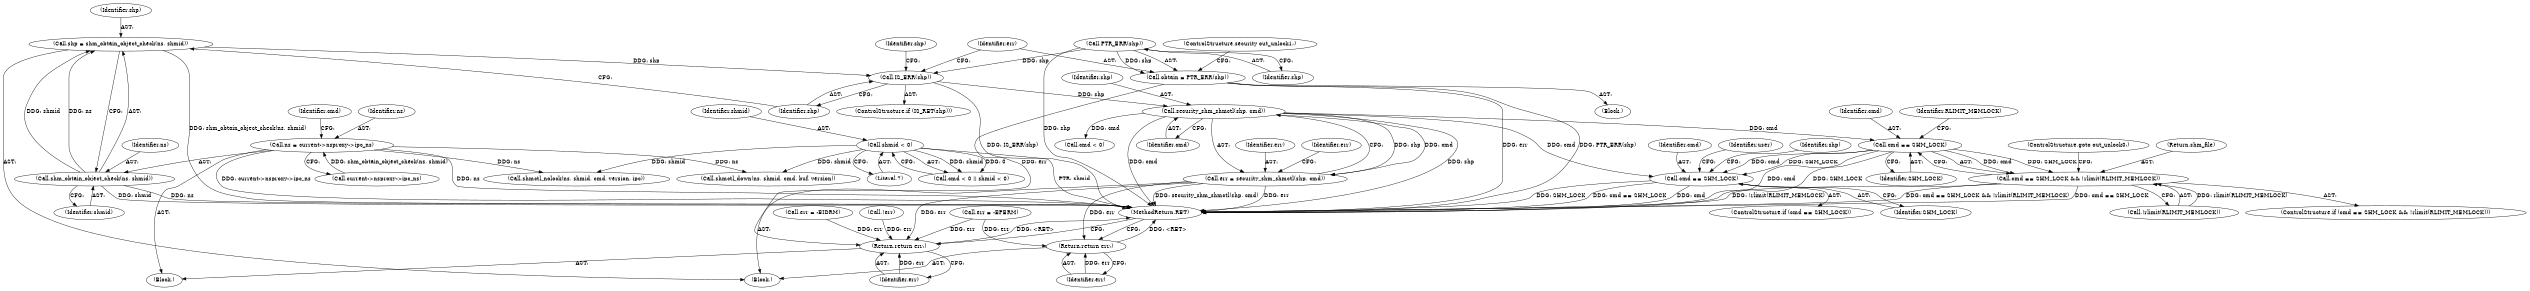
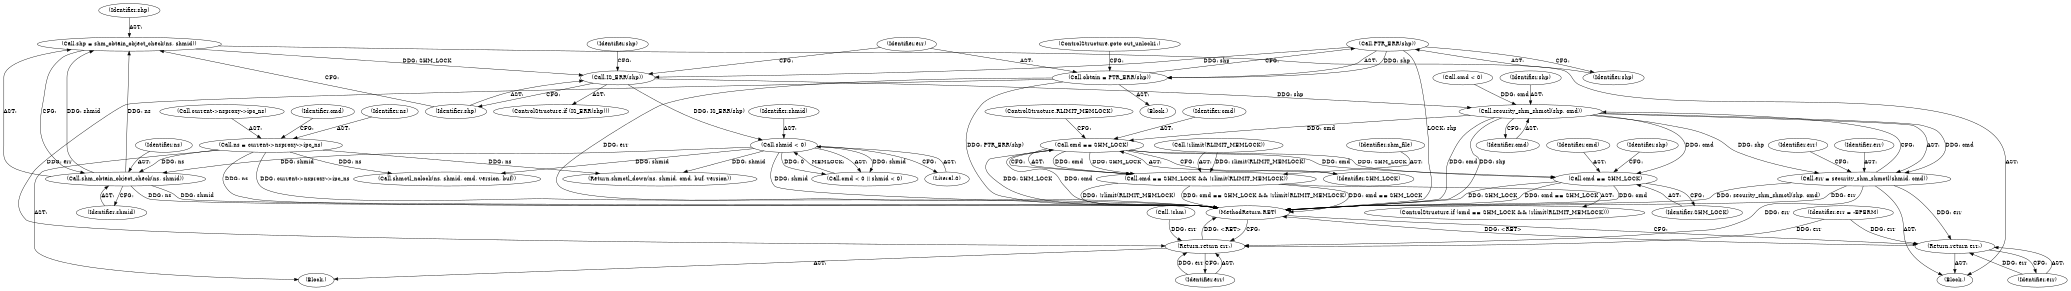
(1240, 44) -> (1110, 44)
(647, 61) -> (427, 61)
none -> (1245, 61)
(904, 112) -> (561, 112)
(1959, 112) -> (1059, 112)
(1112, 118) -> (1493, 94)
(1057, 128) -> (1442, 128)
(1751, 145) -> none
(2079, 145) -> none
(2191, 145) -> (1386, 145)
(986, 151) -> (691, 117)
none -> (459, 153)
(206, 162) -> (173, 162)
(389, 162) -> (256, 128)
(909, 162) -> (829, 162)
(309, 167) -> none
(577, 179) -> (447, 179)
(768, 179) -> (660, 179)
(889, 179) -> (947, 179)
(1075, 179) -> (791, 179)
(1265, 179) -> (1864, 179)
(2150, 192) -> none
(589, 204) -> none
(813, 213) -> none
(882, 213) -> (1171, 213)
(990, 213) -> (1843, 213)
(1791, 213) -> none
